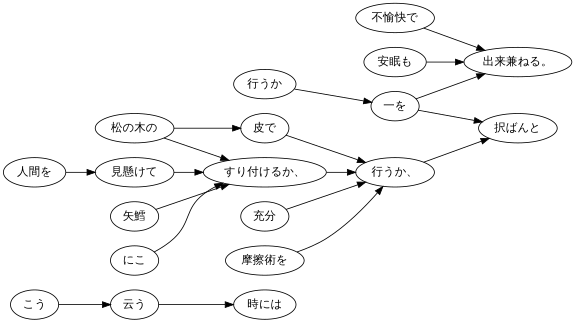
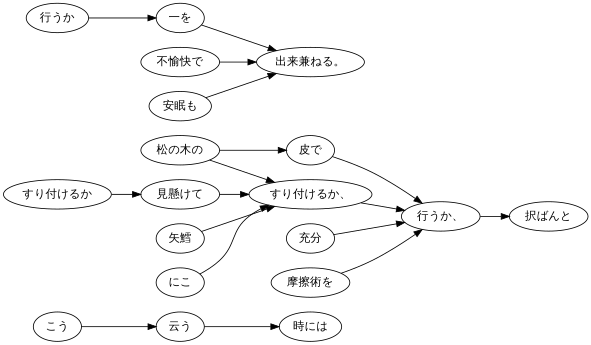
(446, 115) -> none
(35, 172) -> (57, 194)
